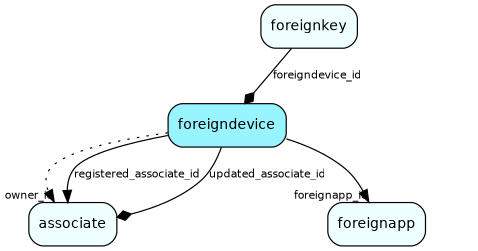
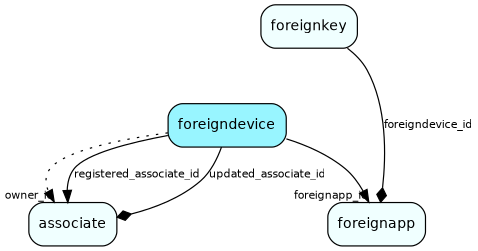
(273, 70) -> (381, 113)
